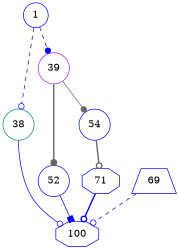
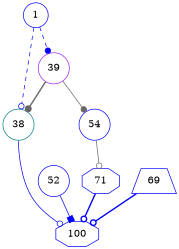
(54, 122) -> (38, 94)
(98, 152) -> (98, 152)
(116, 207) -> (116, 207)
